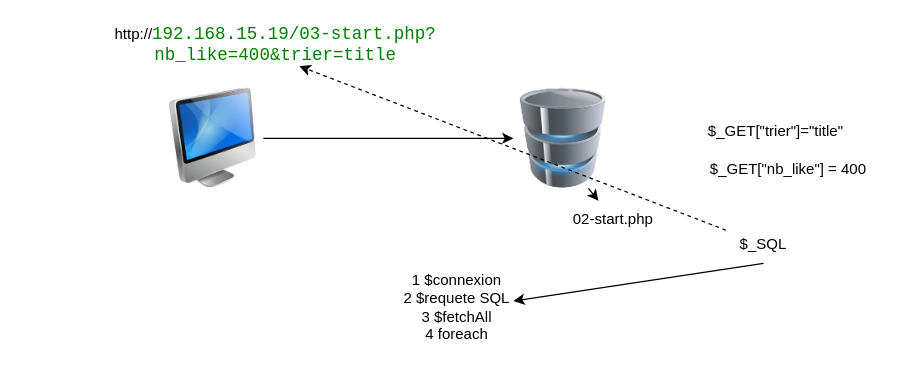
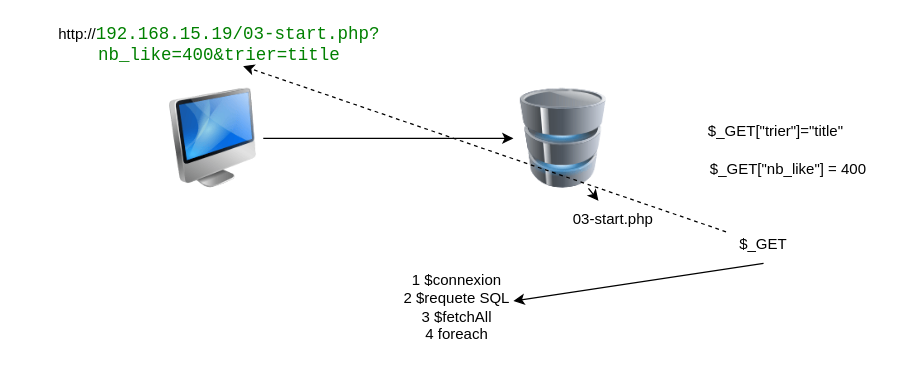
(276, 44) -> (219, 44)
(613, 219) -> (613, 219)
(763, 244) -> (763, 244)
